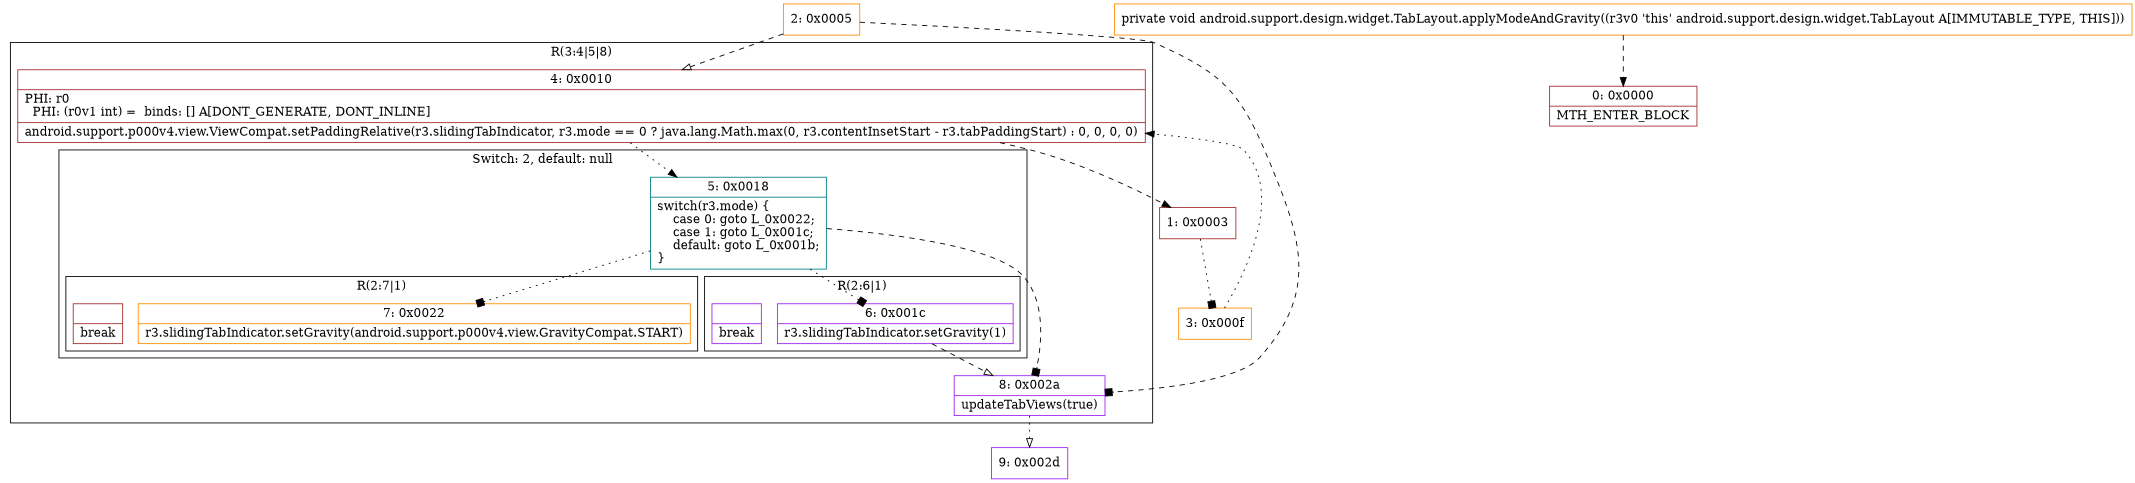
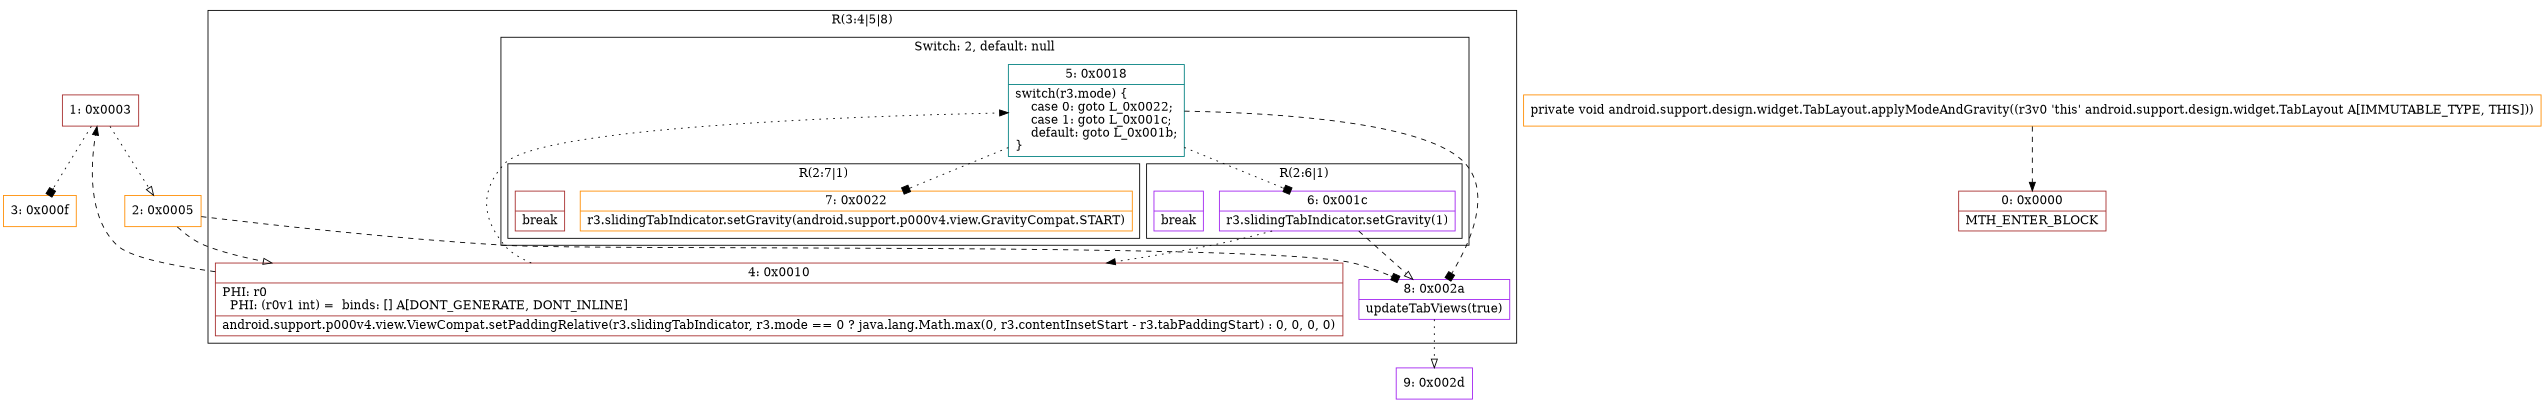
none -> (129, 157)
(1260, 185) -> (1194, 249)
